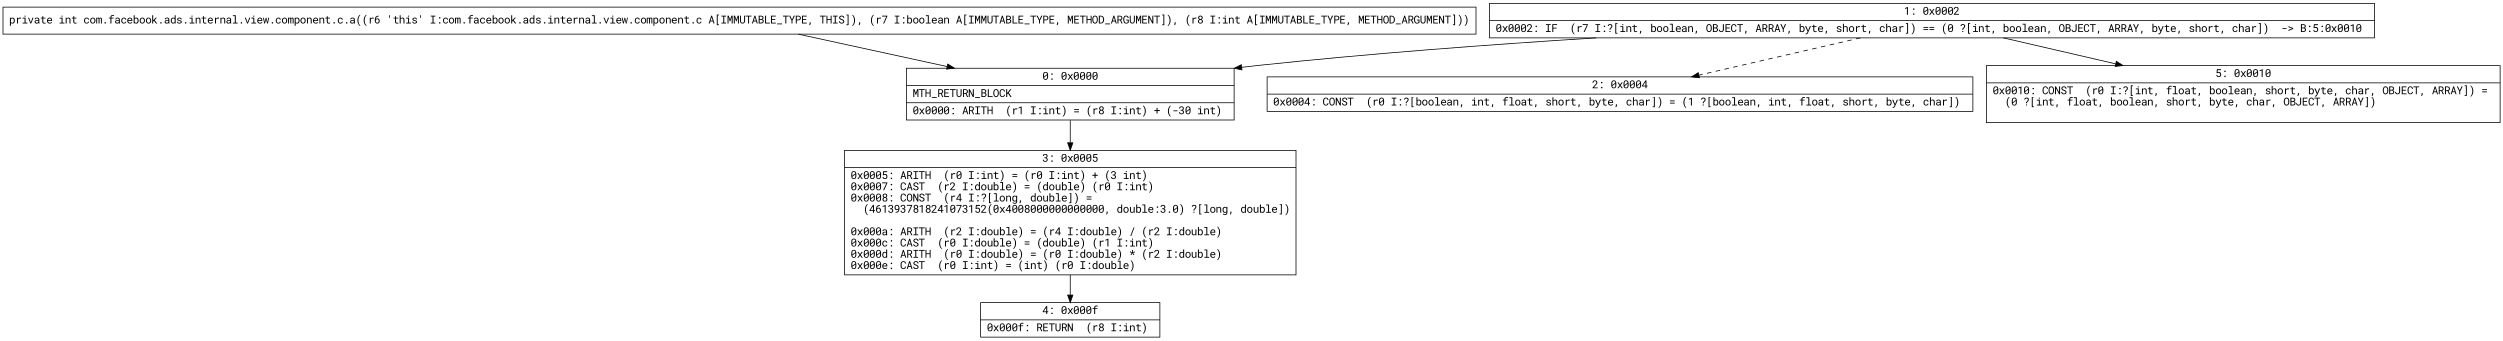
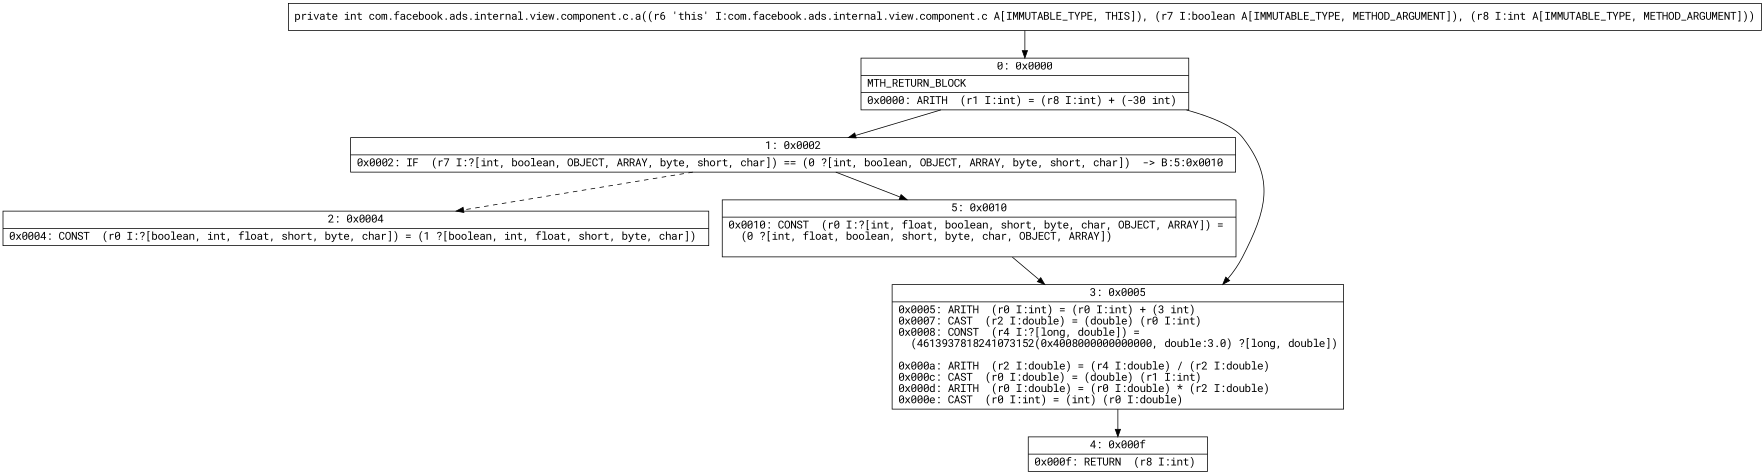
(1419, 51) -> (898, 123)
none -> (1026, 268)
